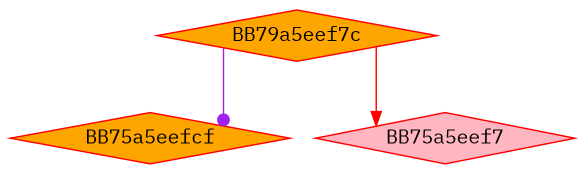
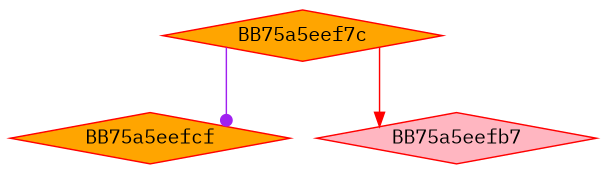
(297, 36) -> (303, 36)
(445, 138) -> (456, 138)
